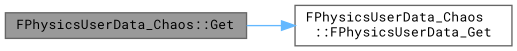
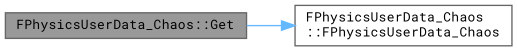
(403, 26) -> (403, 26)
